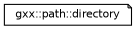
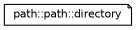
(68, 15) -> (68, 15)
